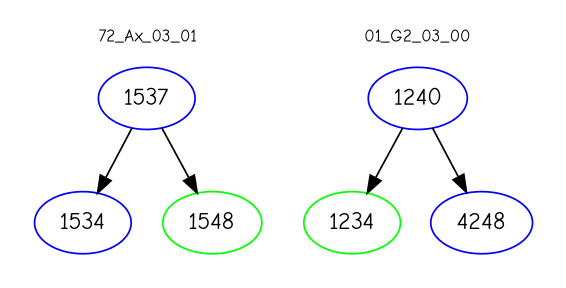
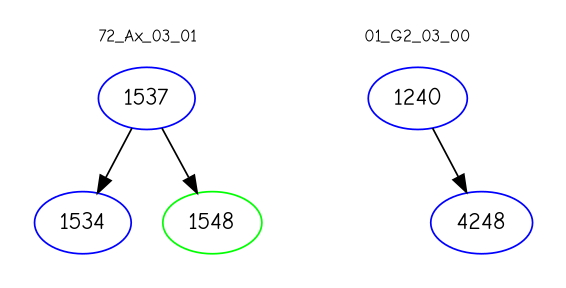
(352, 223) -> none
